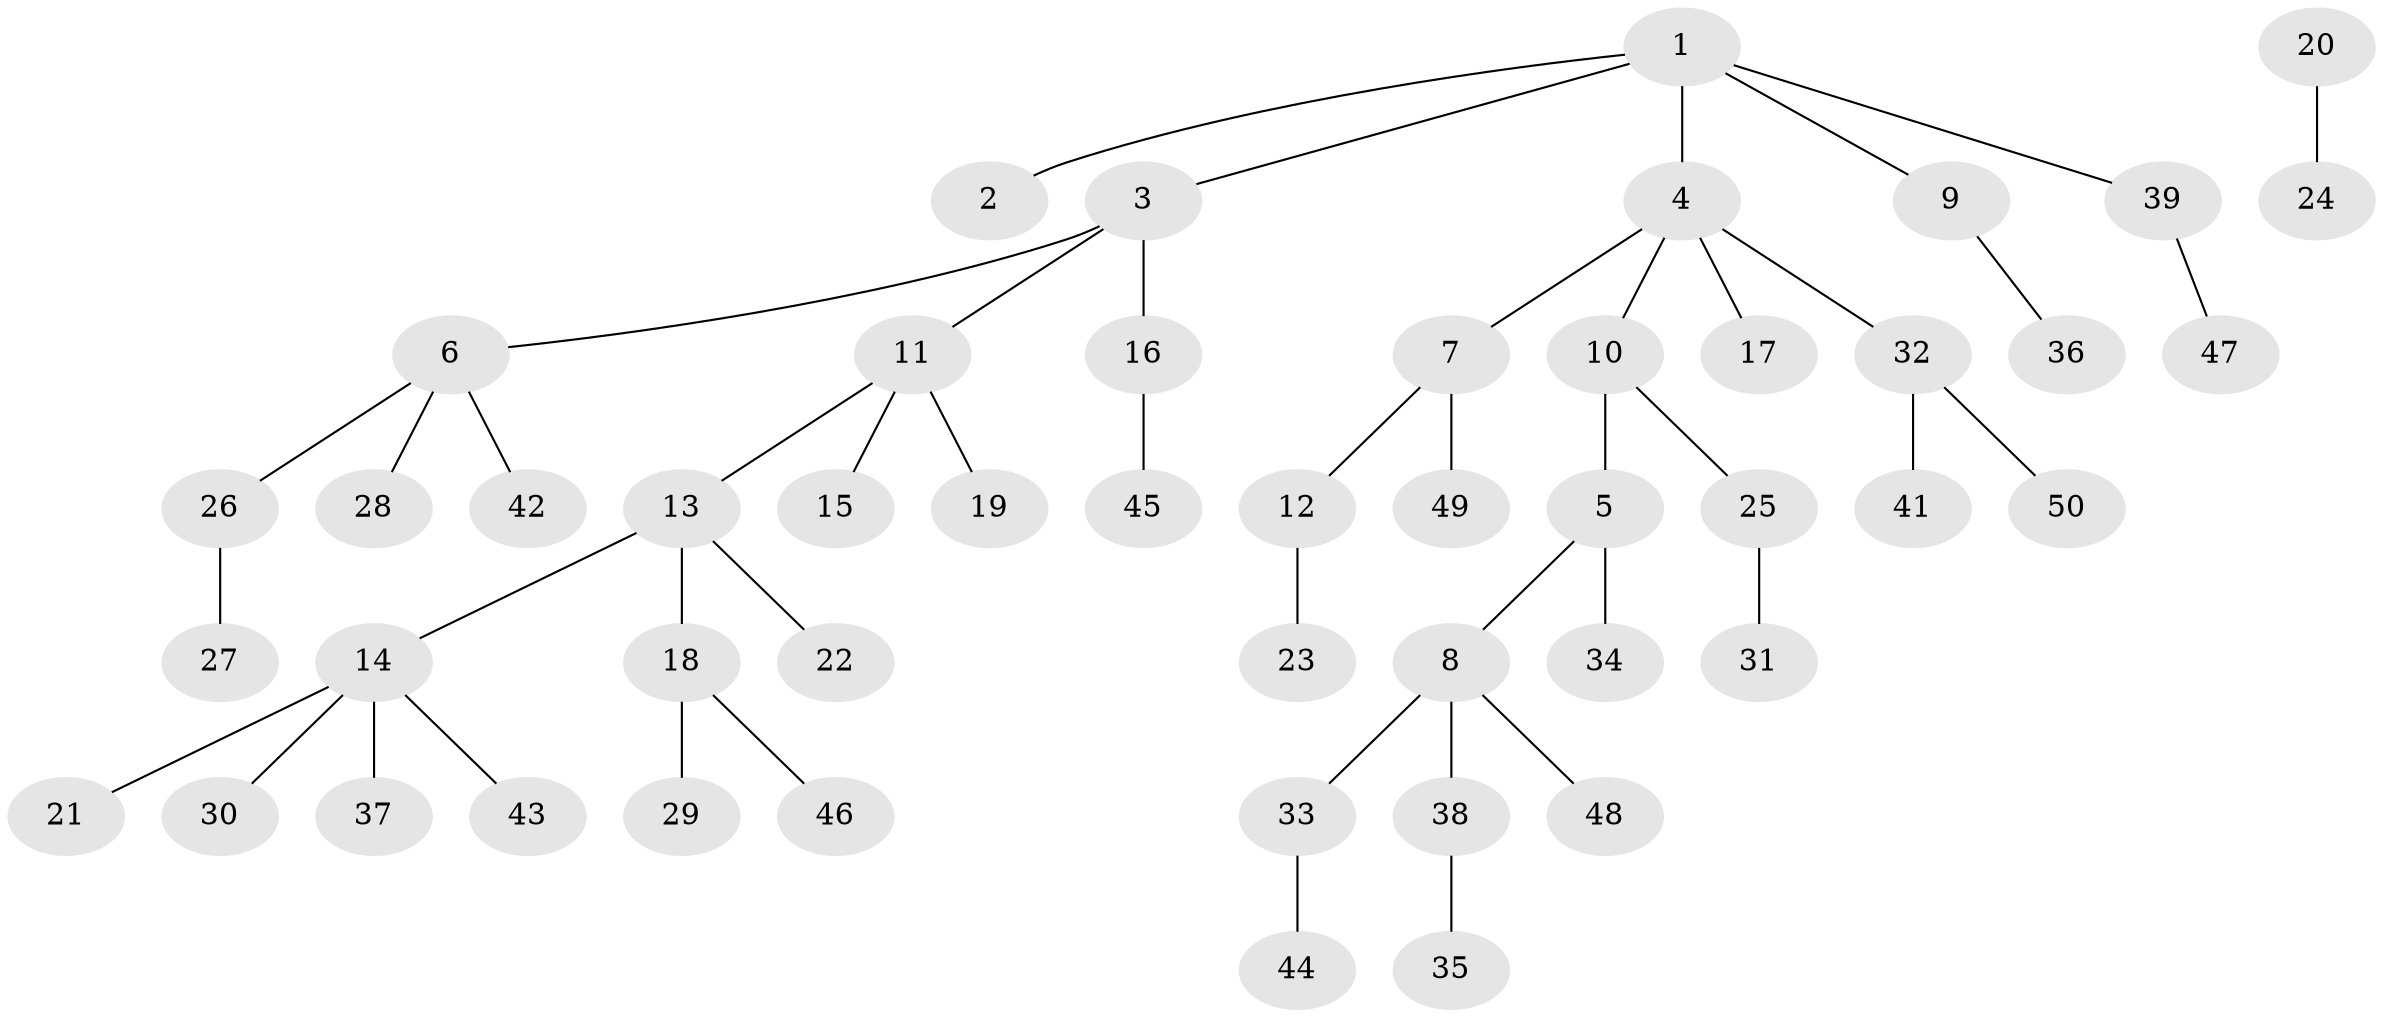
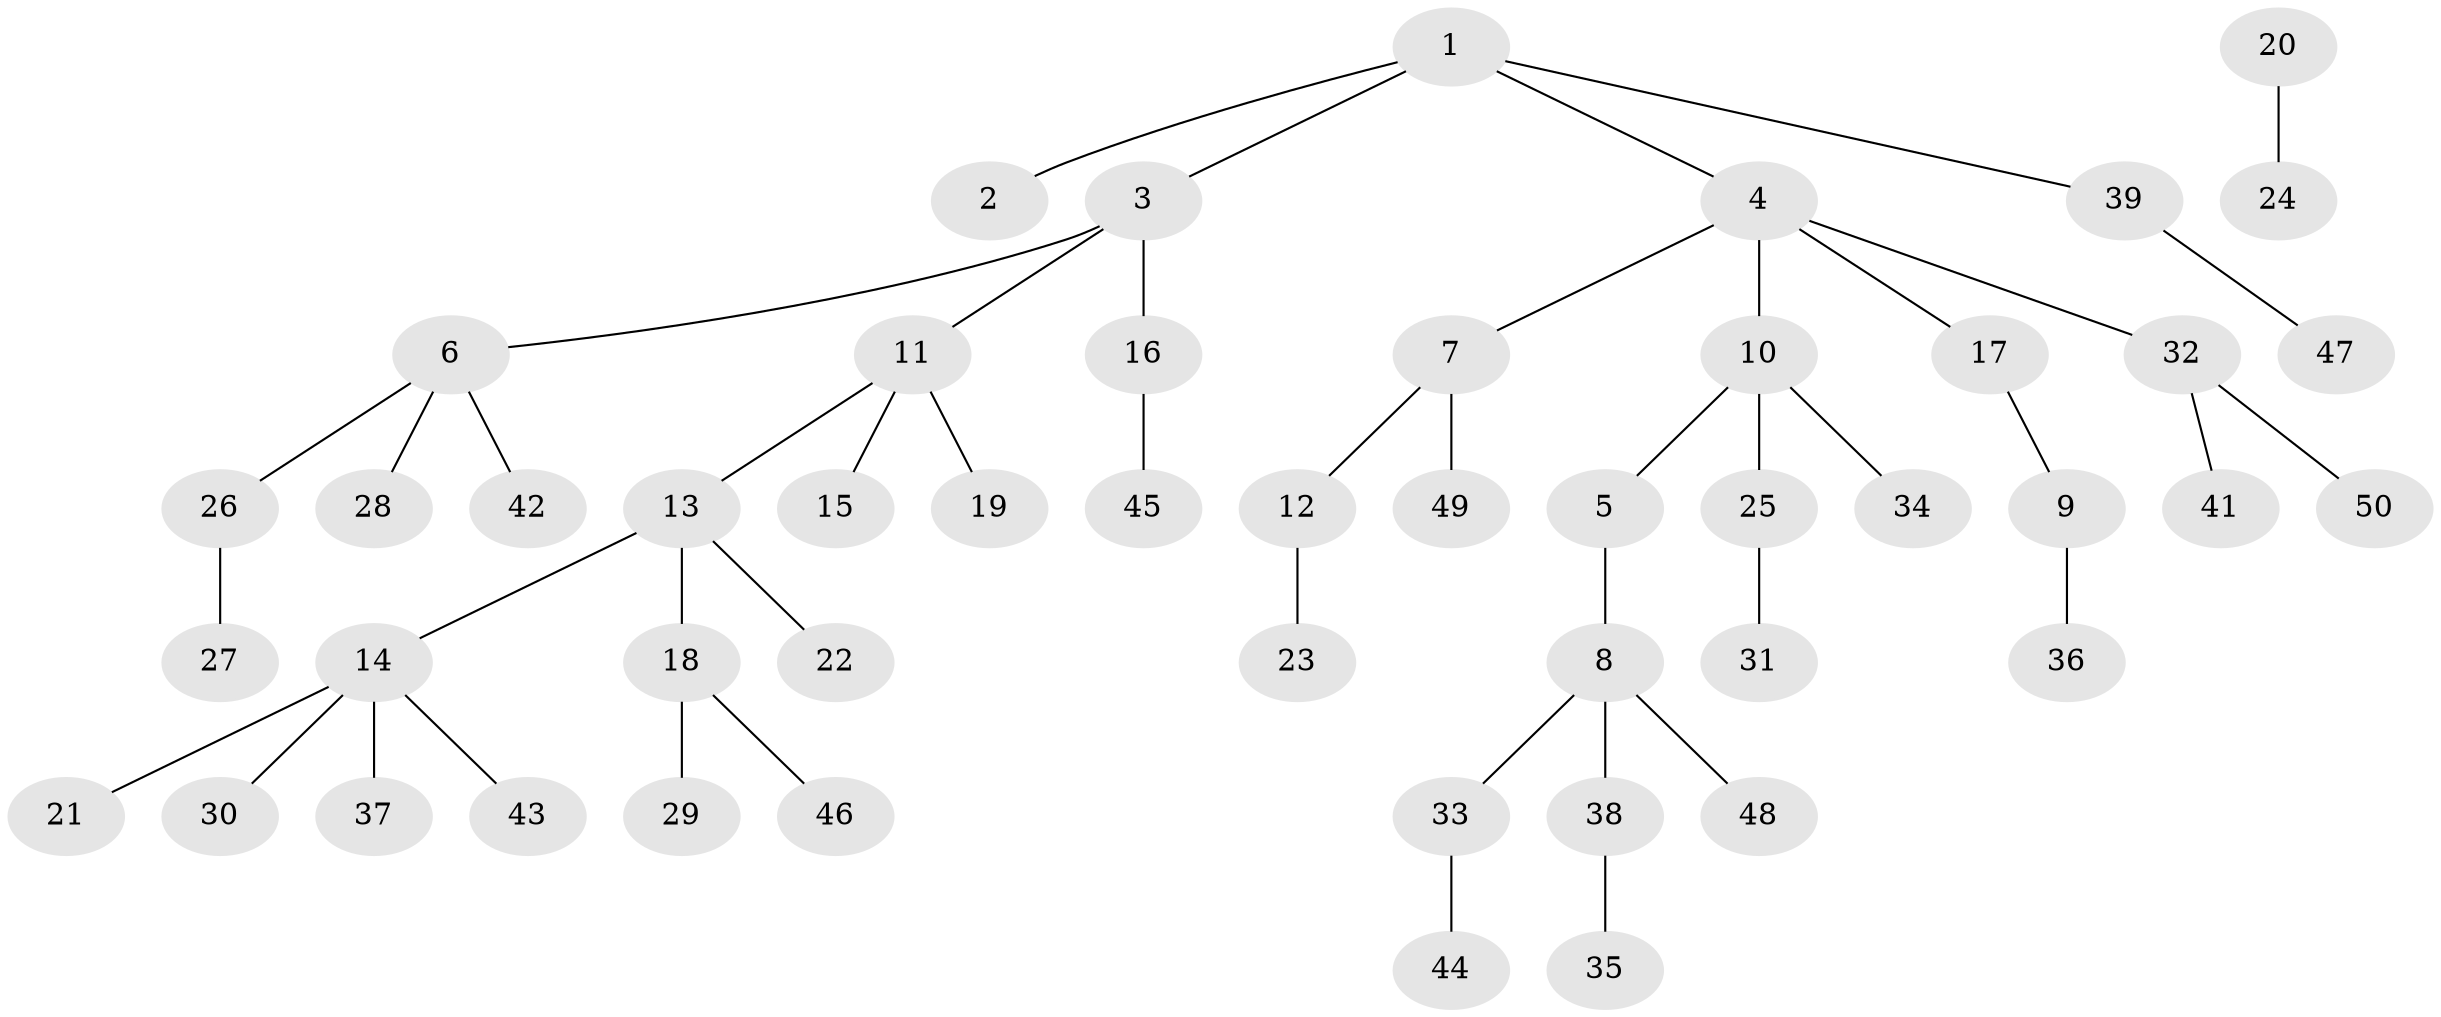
(1817, 124) -> (2029, 432)
(1605, 586) -> (1836, 432)
